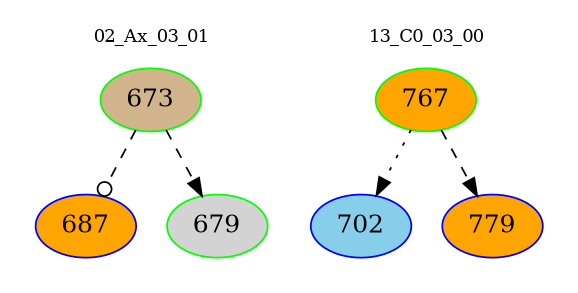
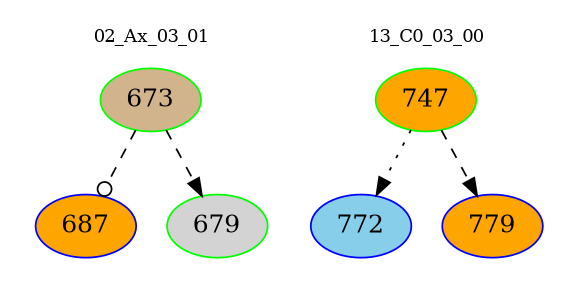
(426, 100) -> (426, 100)
(361, 226) -> (361, 226)
